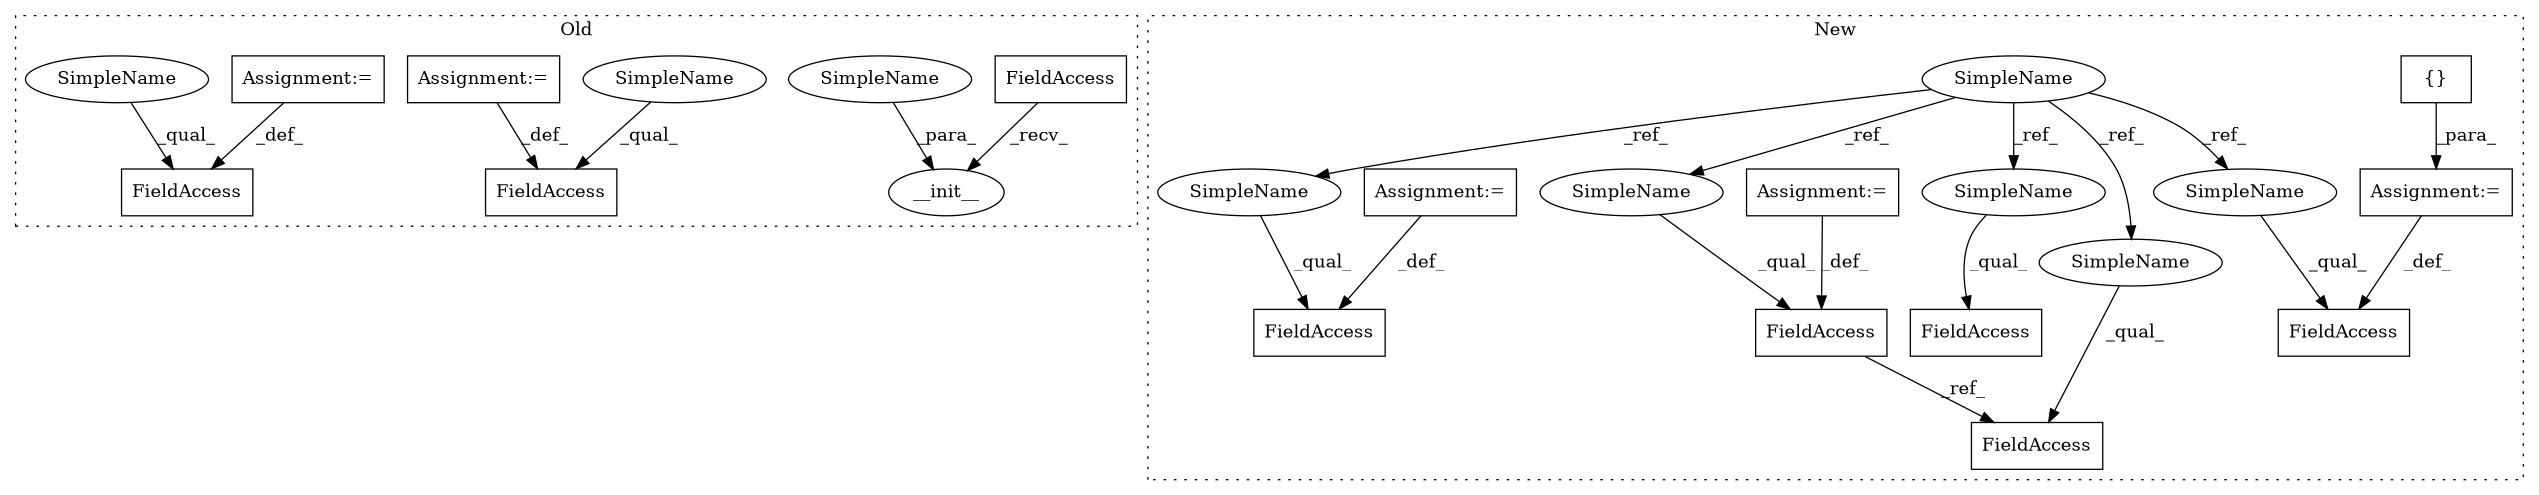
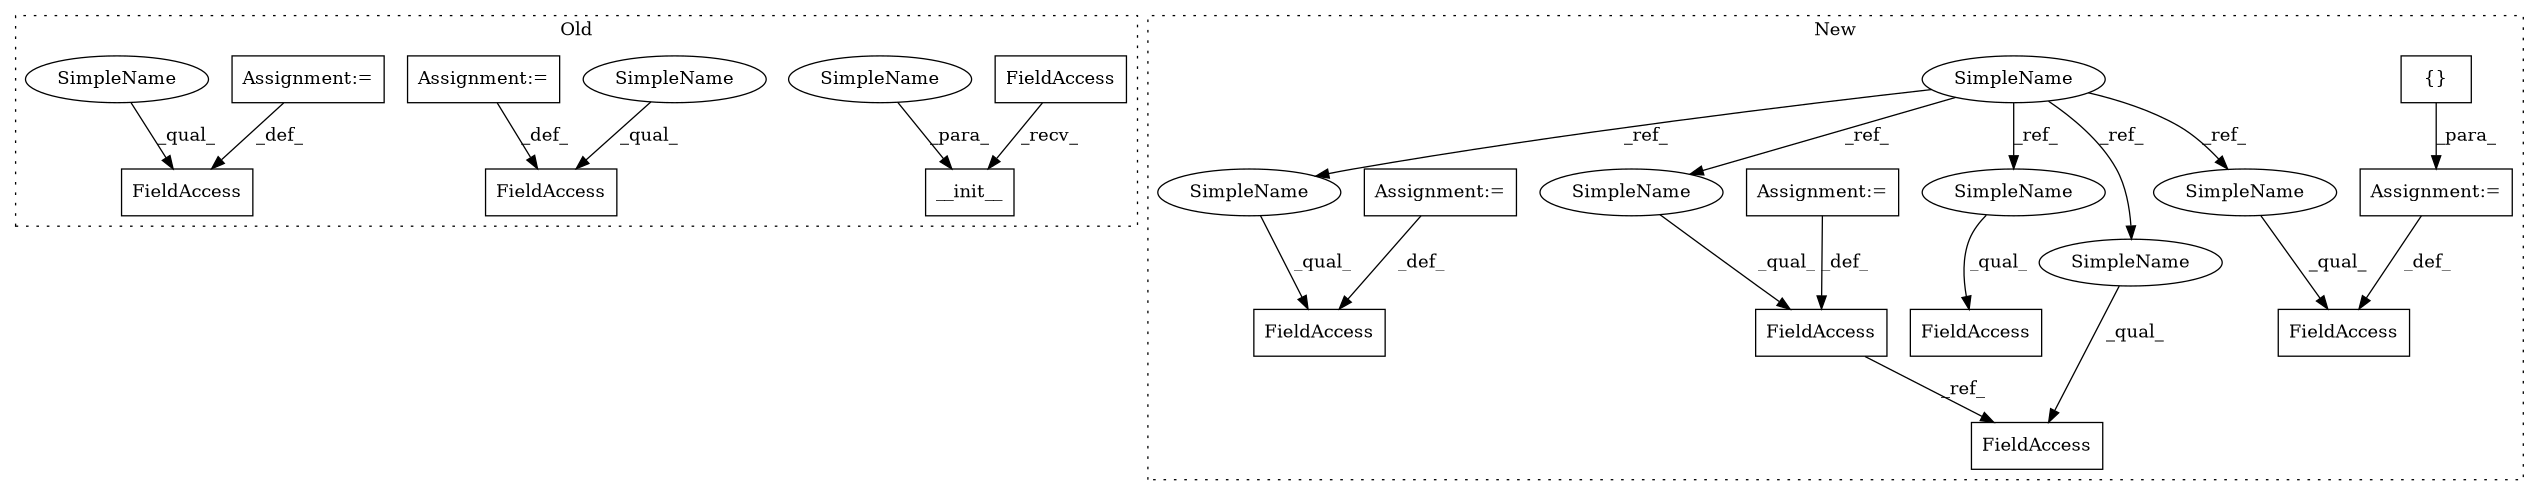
(946, 192) -> (970, 192)
